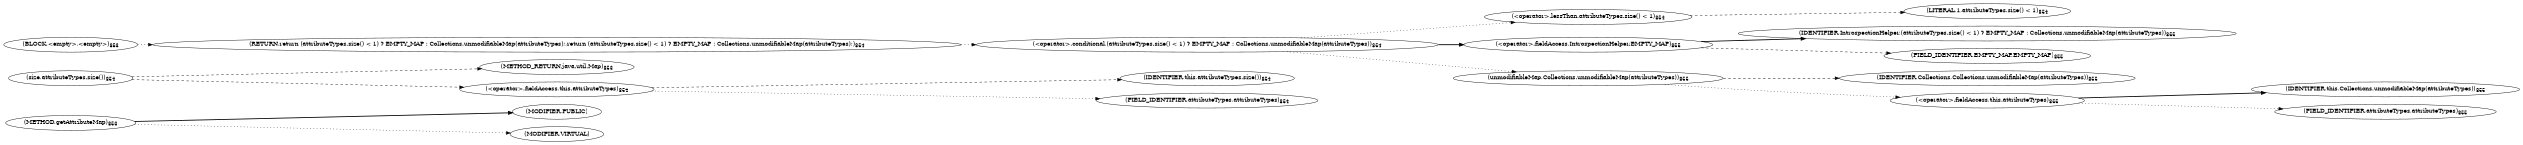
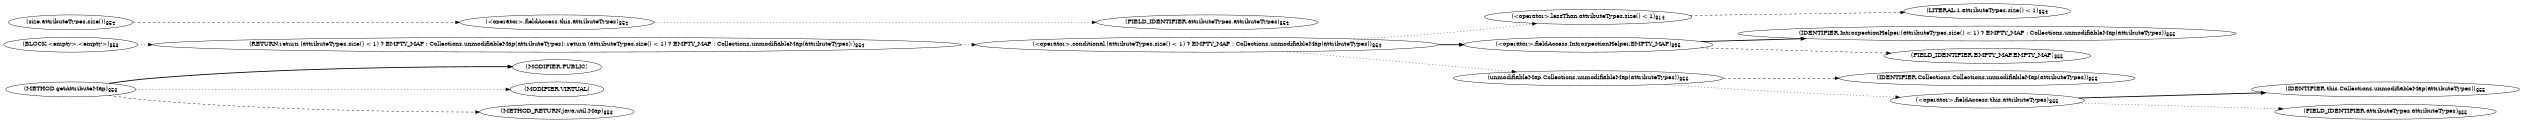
(1660, 16) -> (1660, 16)
(1676, 44) -> (1676, 44)
(305, 73) -> (292, 109)
(1207, 78) -> none
